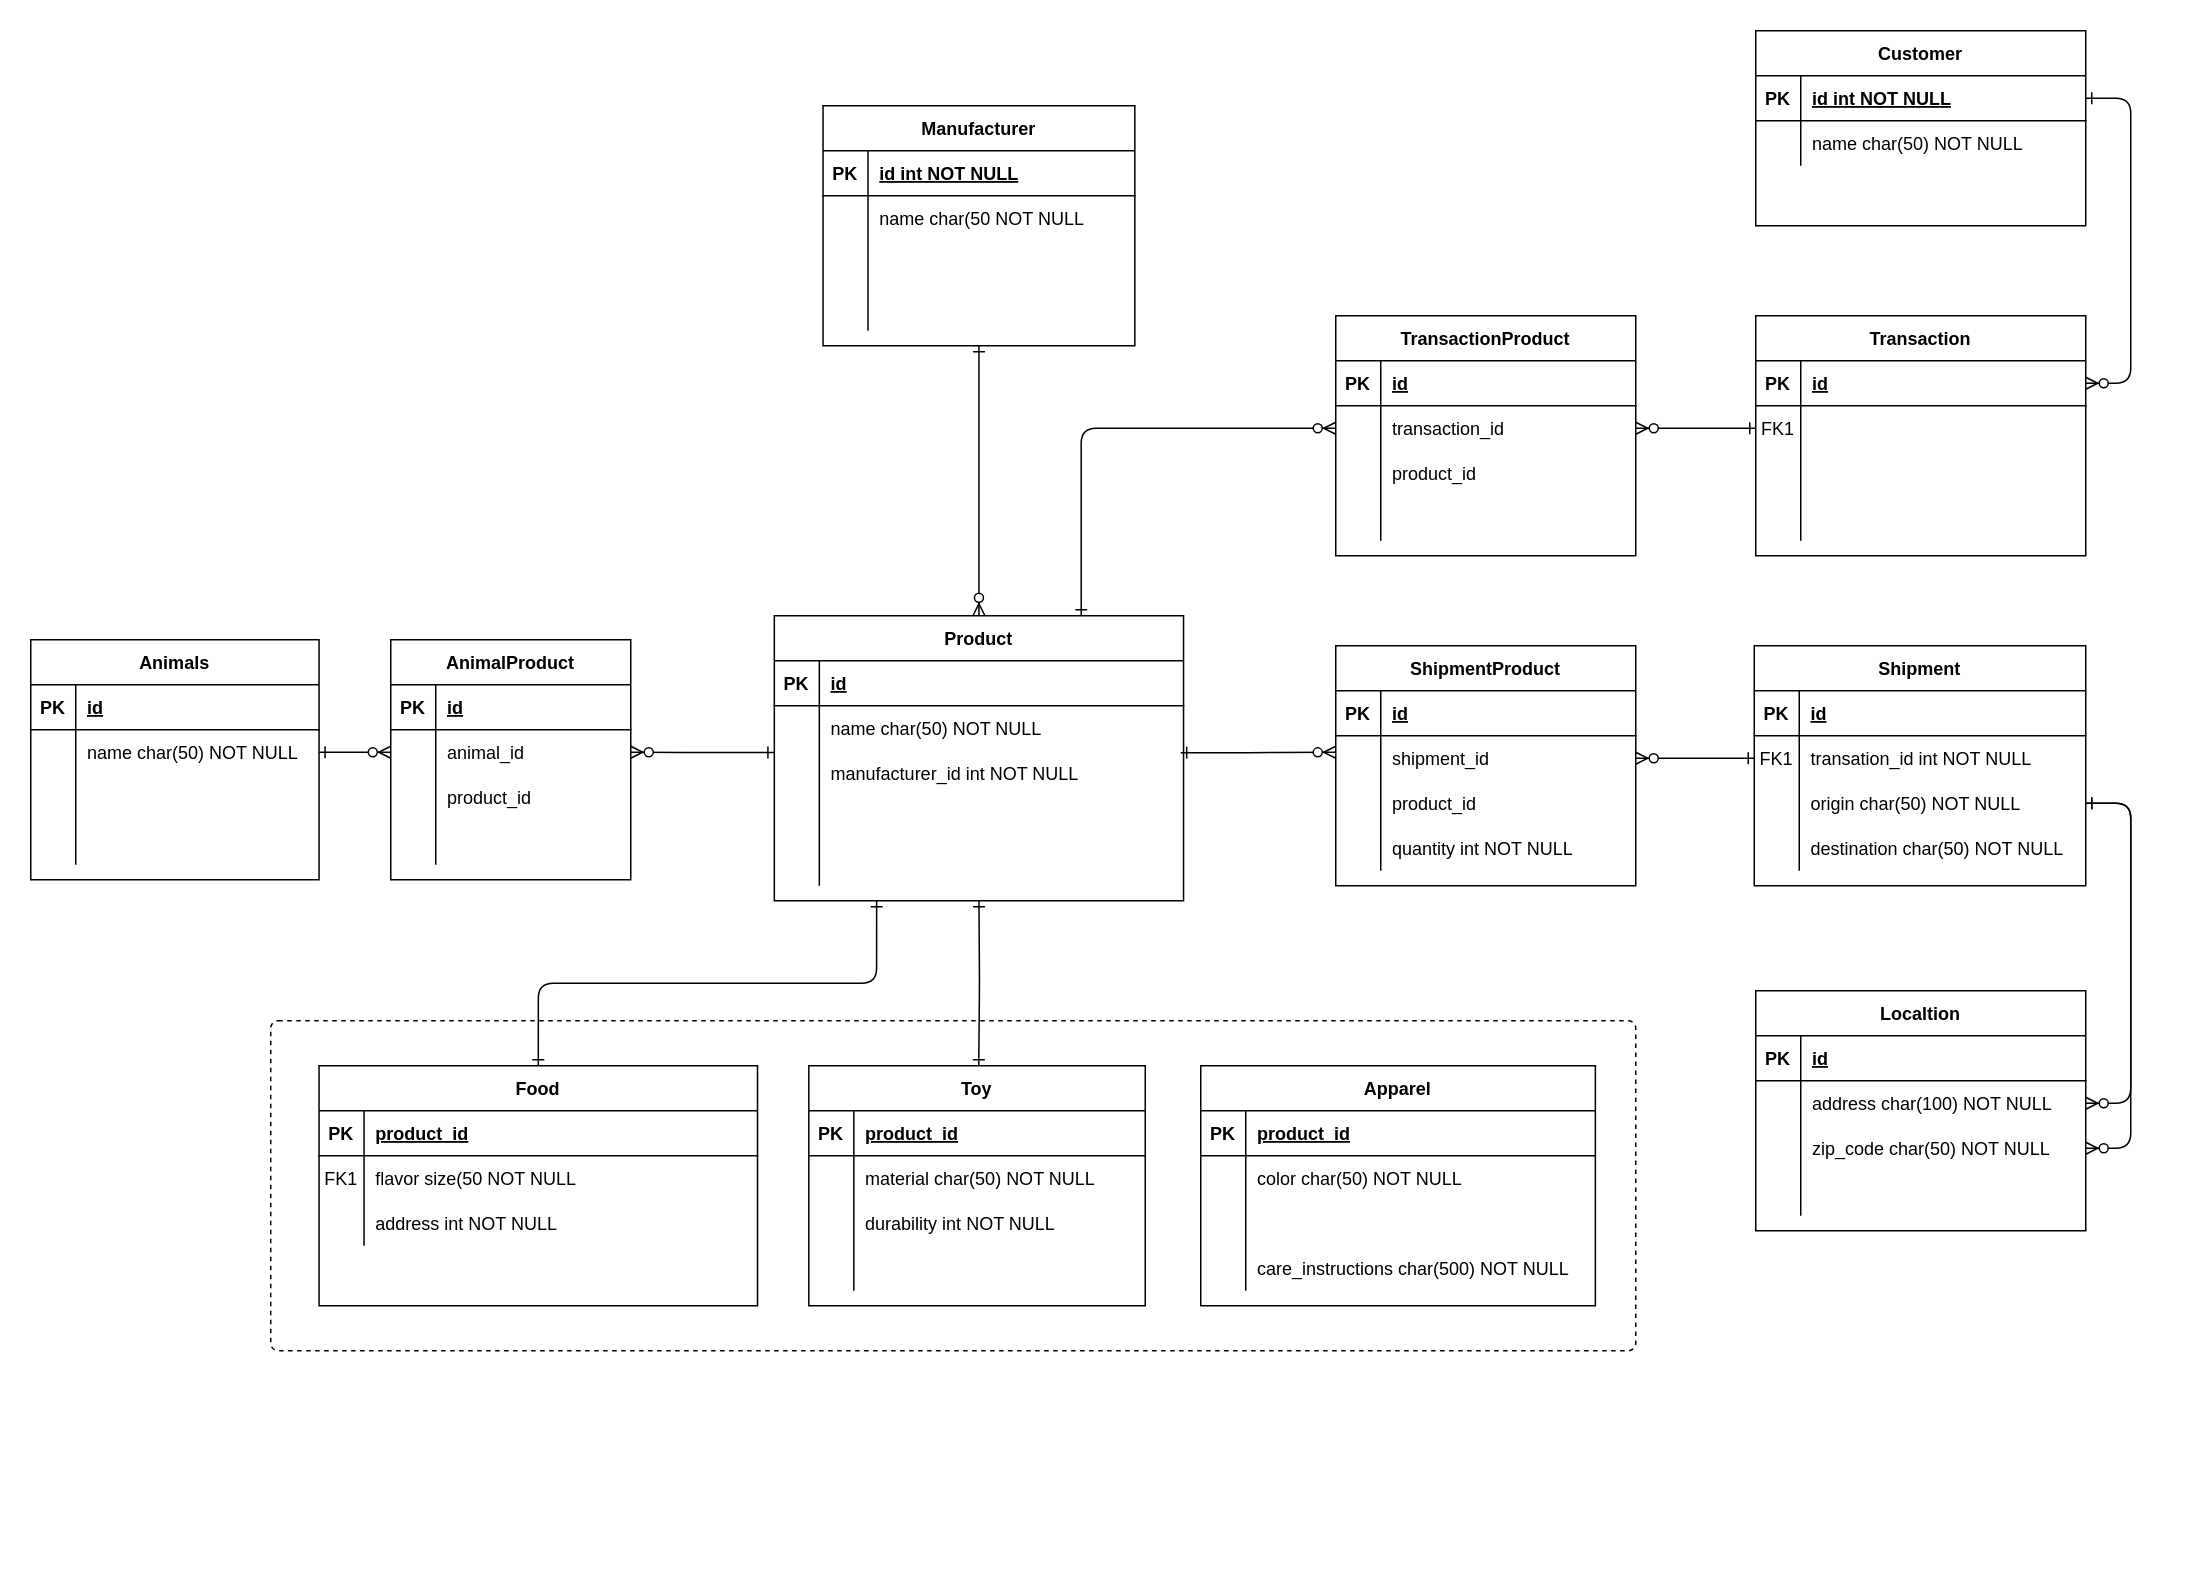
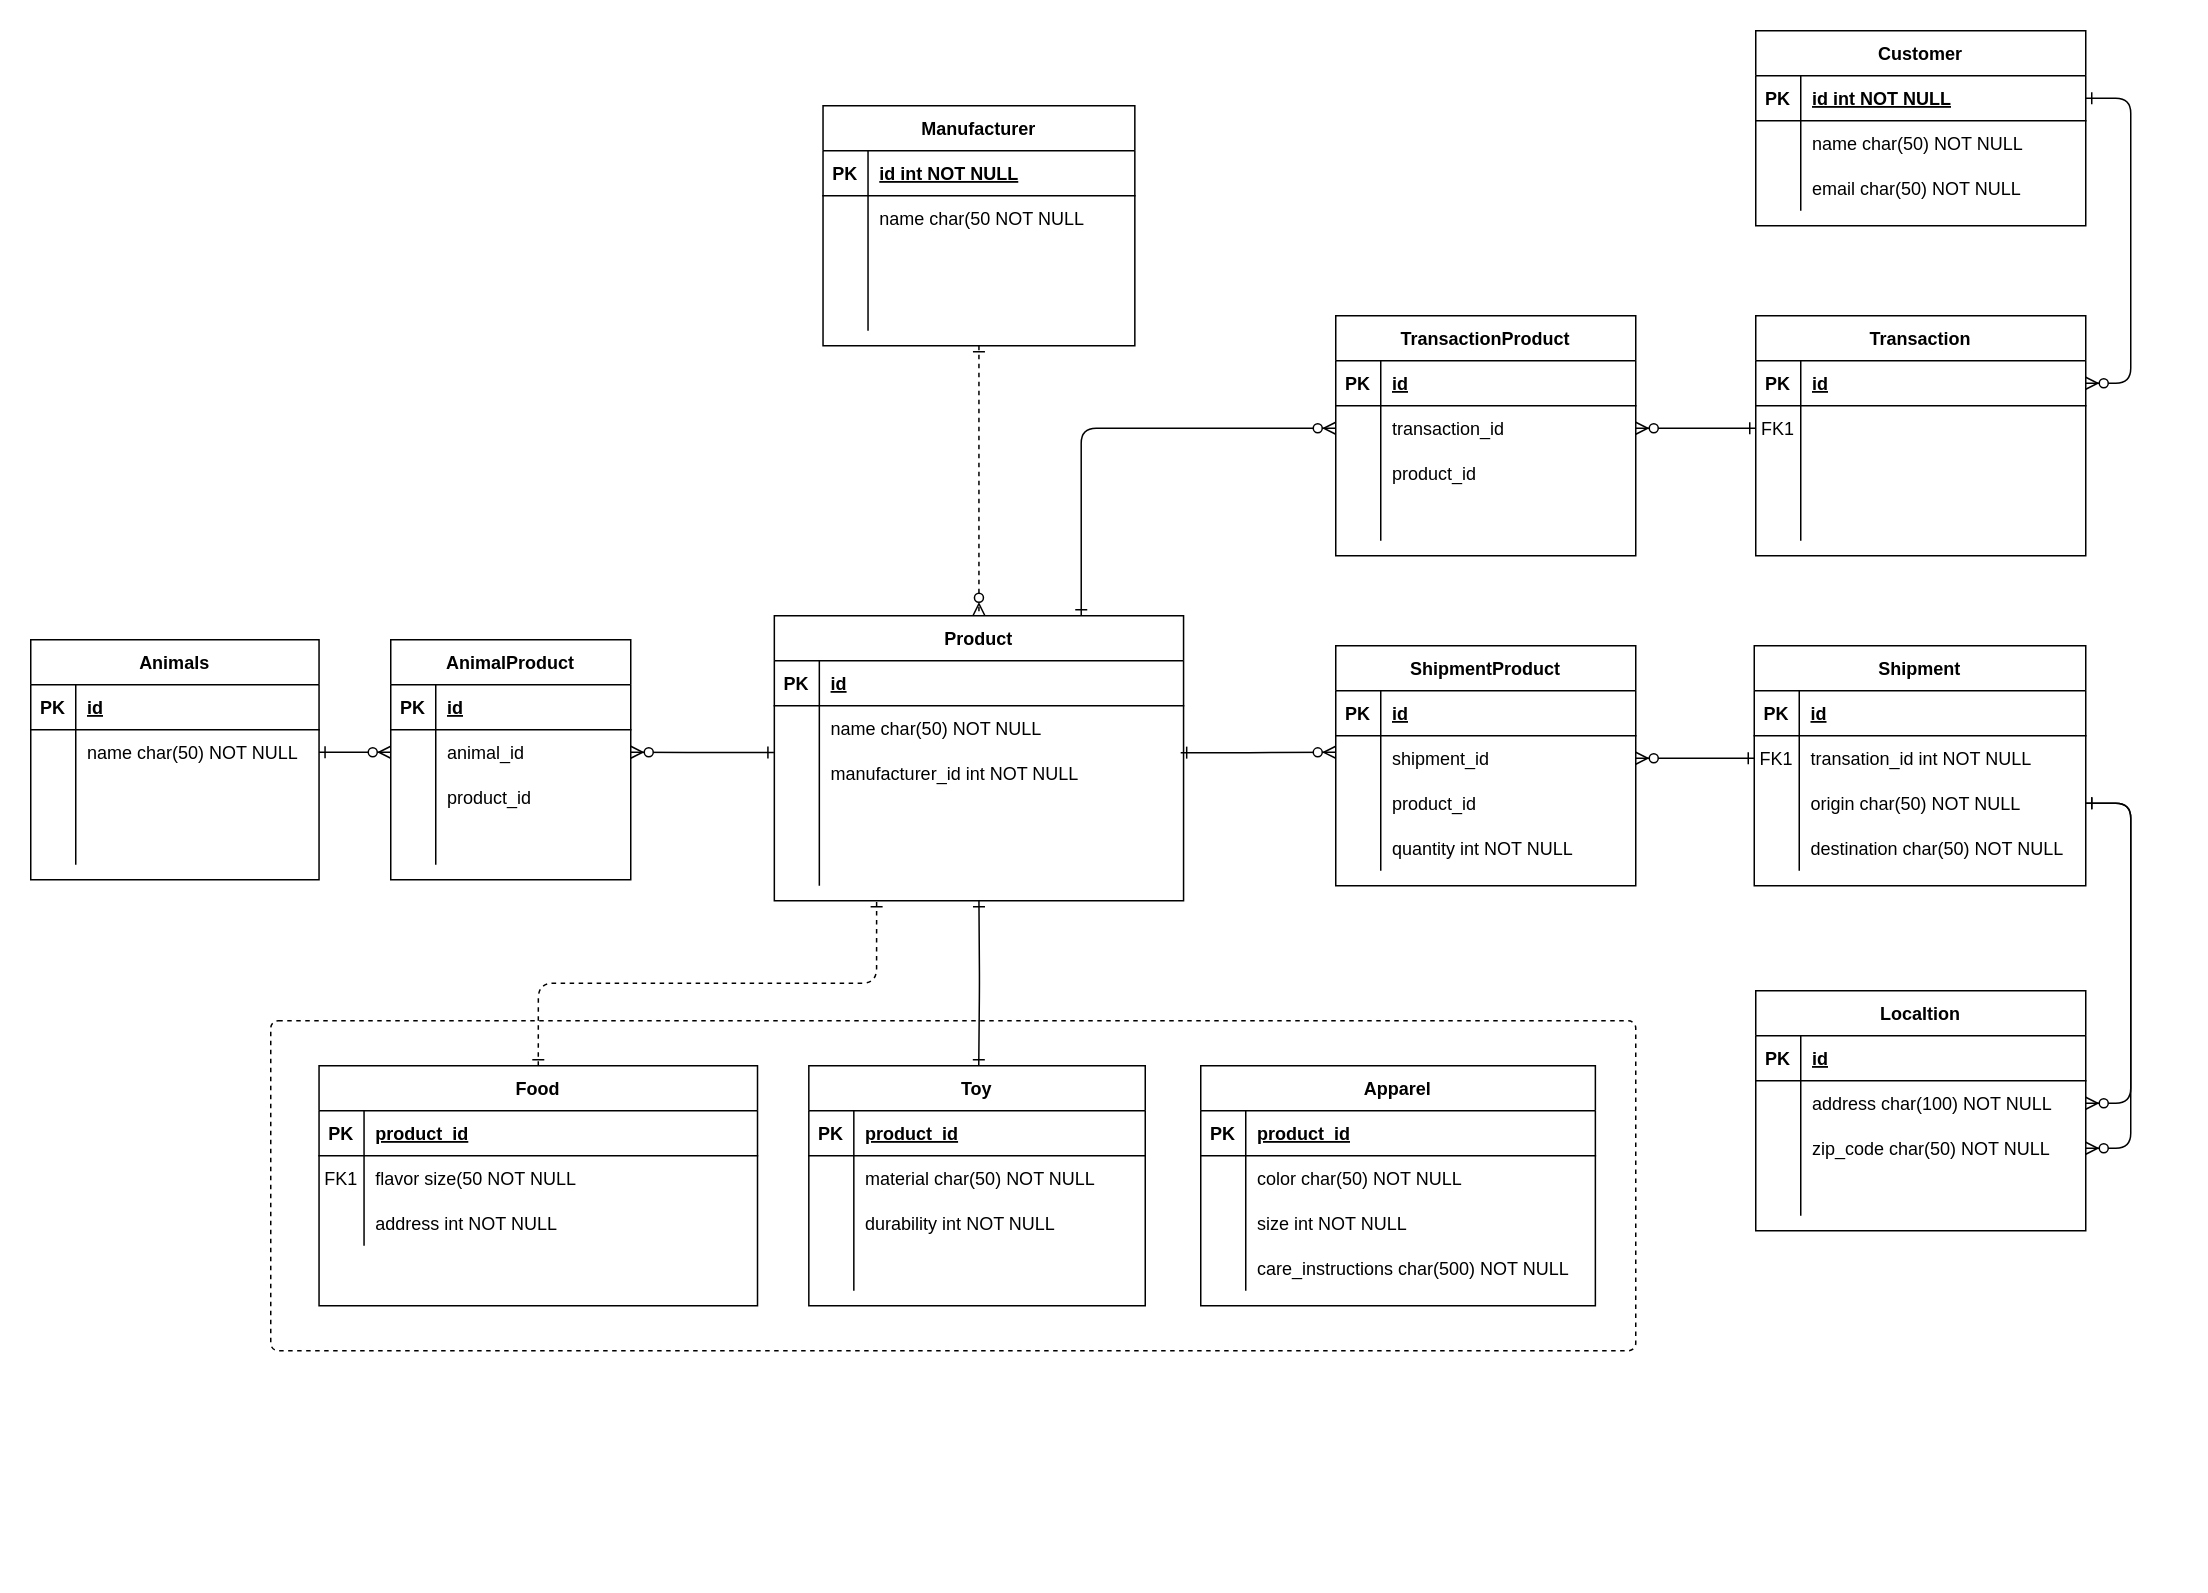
none -> (1943, 188)
(979, 469) -> (979, 469)
(707, 983) -> (707, 983)
none -> (1421, 1223)
